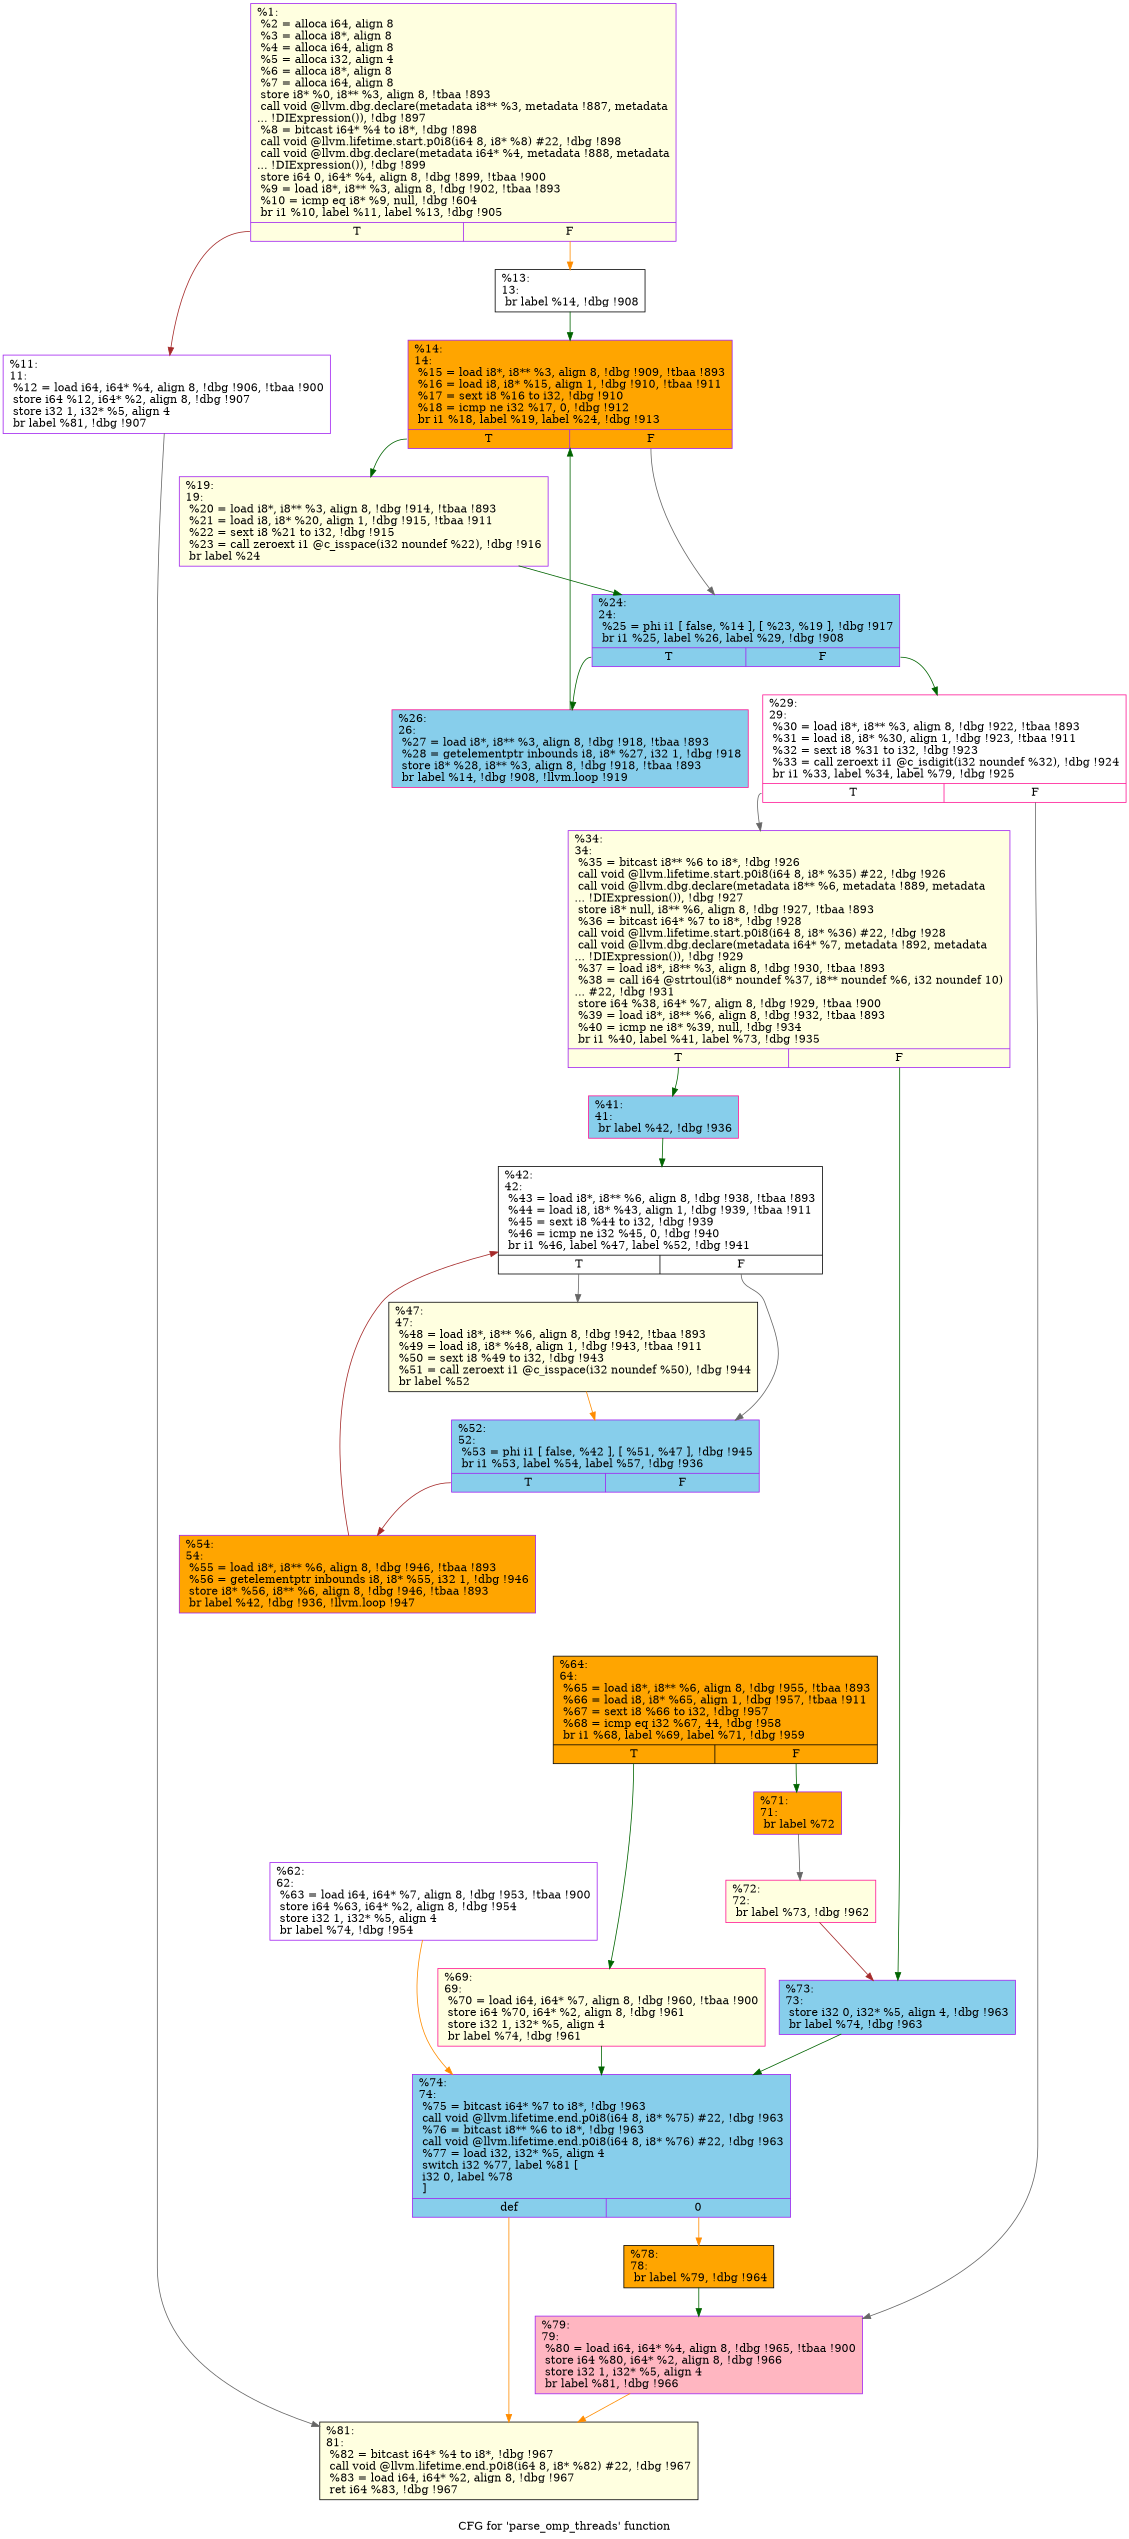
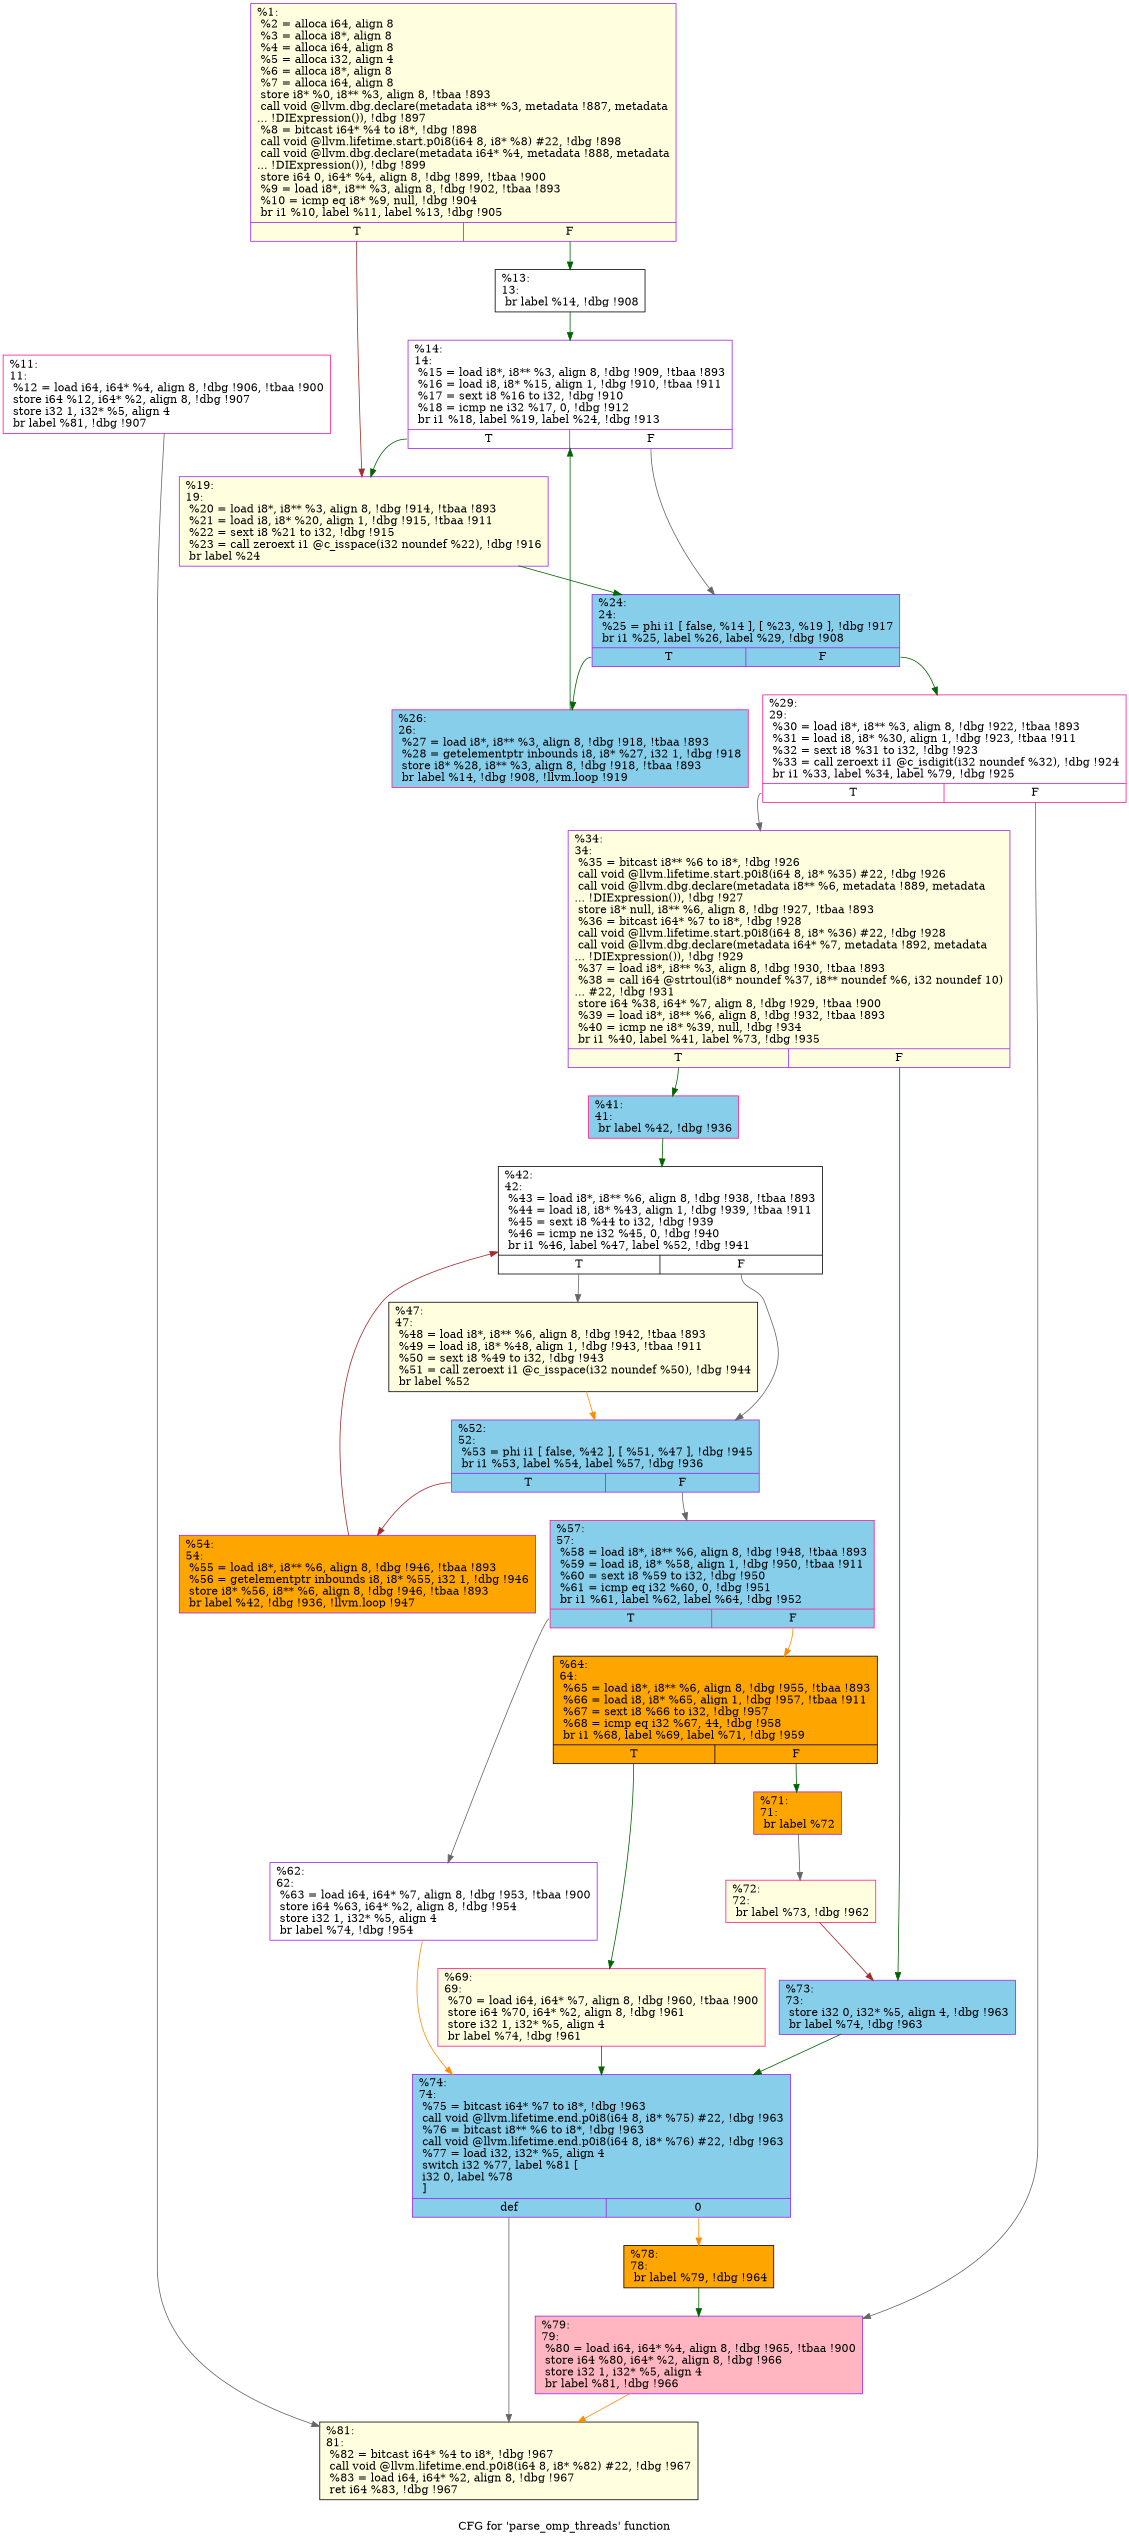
(367, 201) -> (367, 201)
(570, 252) -> (570, 252)
(192, 275) -> (358, 355)
(167, 394) -> (167, 394)
(570, 394) -> (570, 394)
none -> (712, 1574)
(509, 2316) -> (509, 2316)
